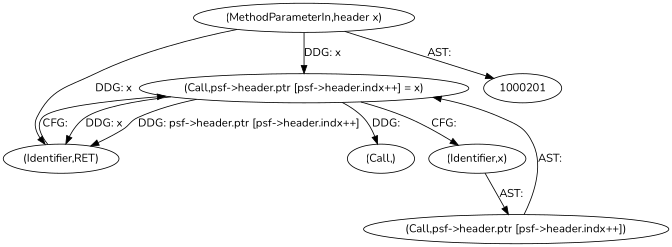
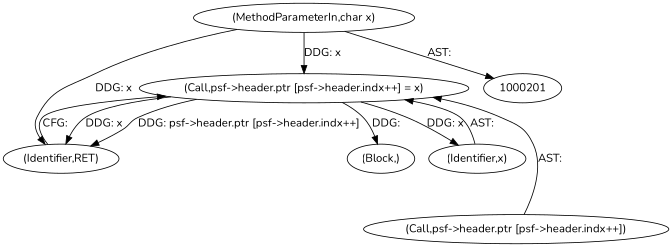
(304, 18) -> (304, 18)
(445, 123) -> (445, 123)
(381, 159) -> (381, 159)
(495, 190) -> (452, 112)
